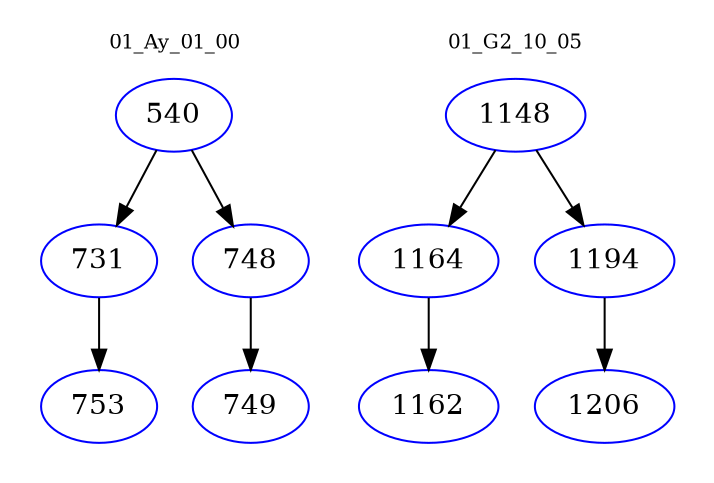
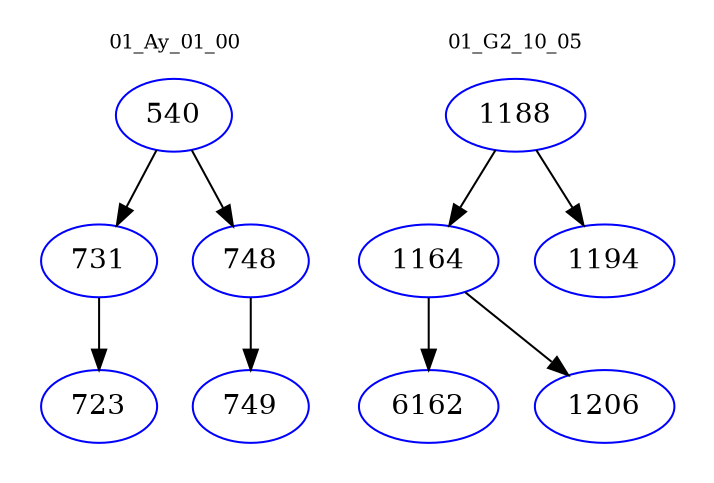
(516, 115) -> (516, 115)
(605, 324) -> (508, 327)
(99, 406) -> (99, 406)
(429, 406) -> (429, 406)
